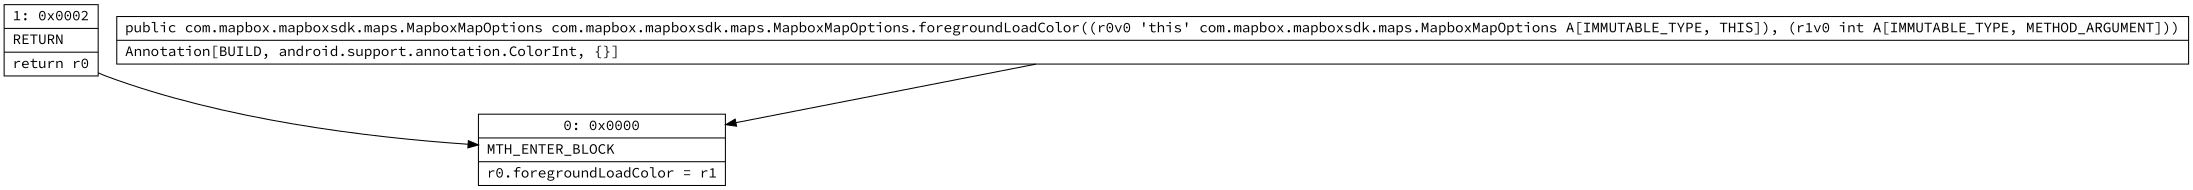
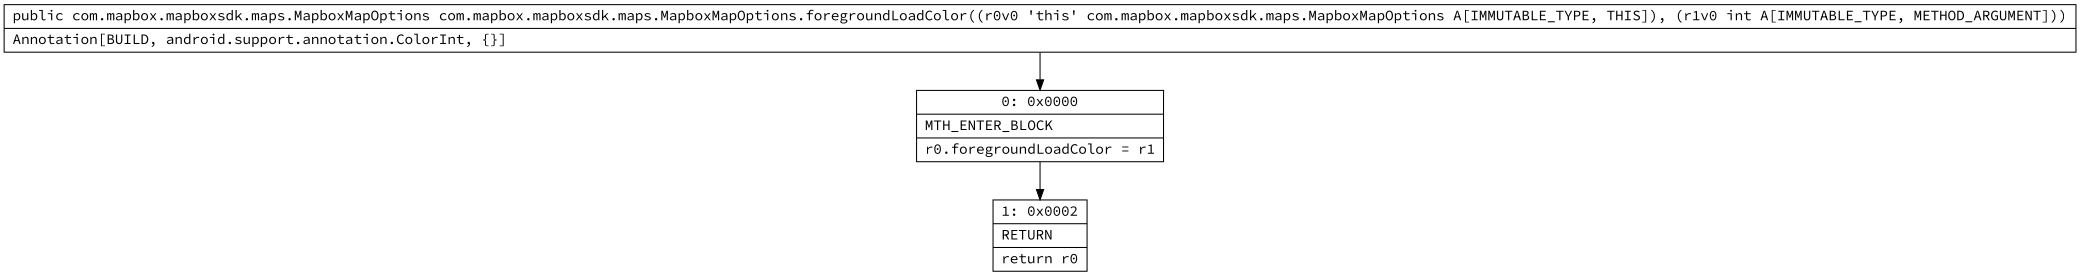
(281, 122) -> (1040, 176)
